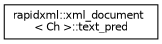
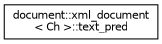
(81, 22) -> (81, 22)
